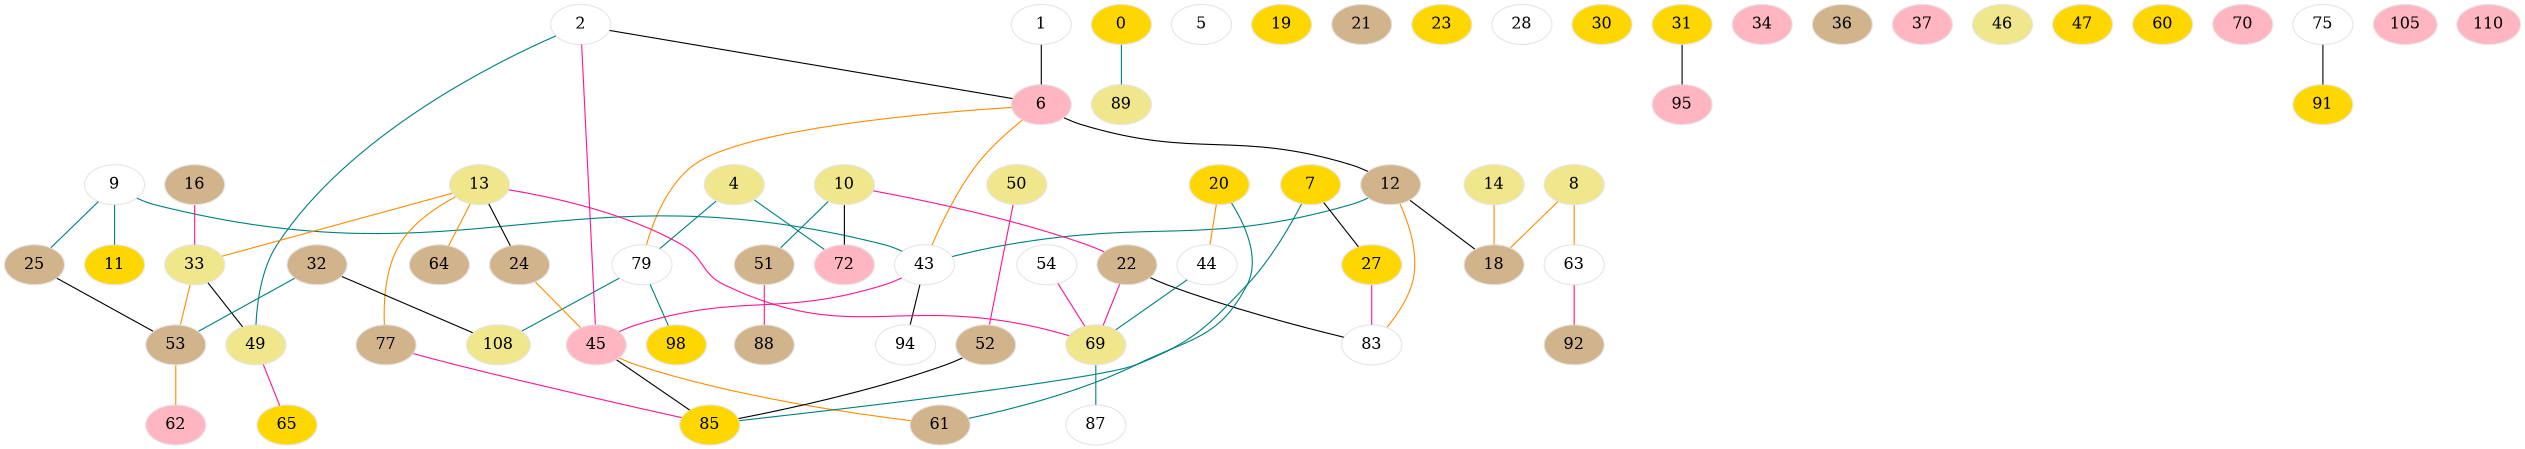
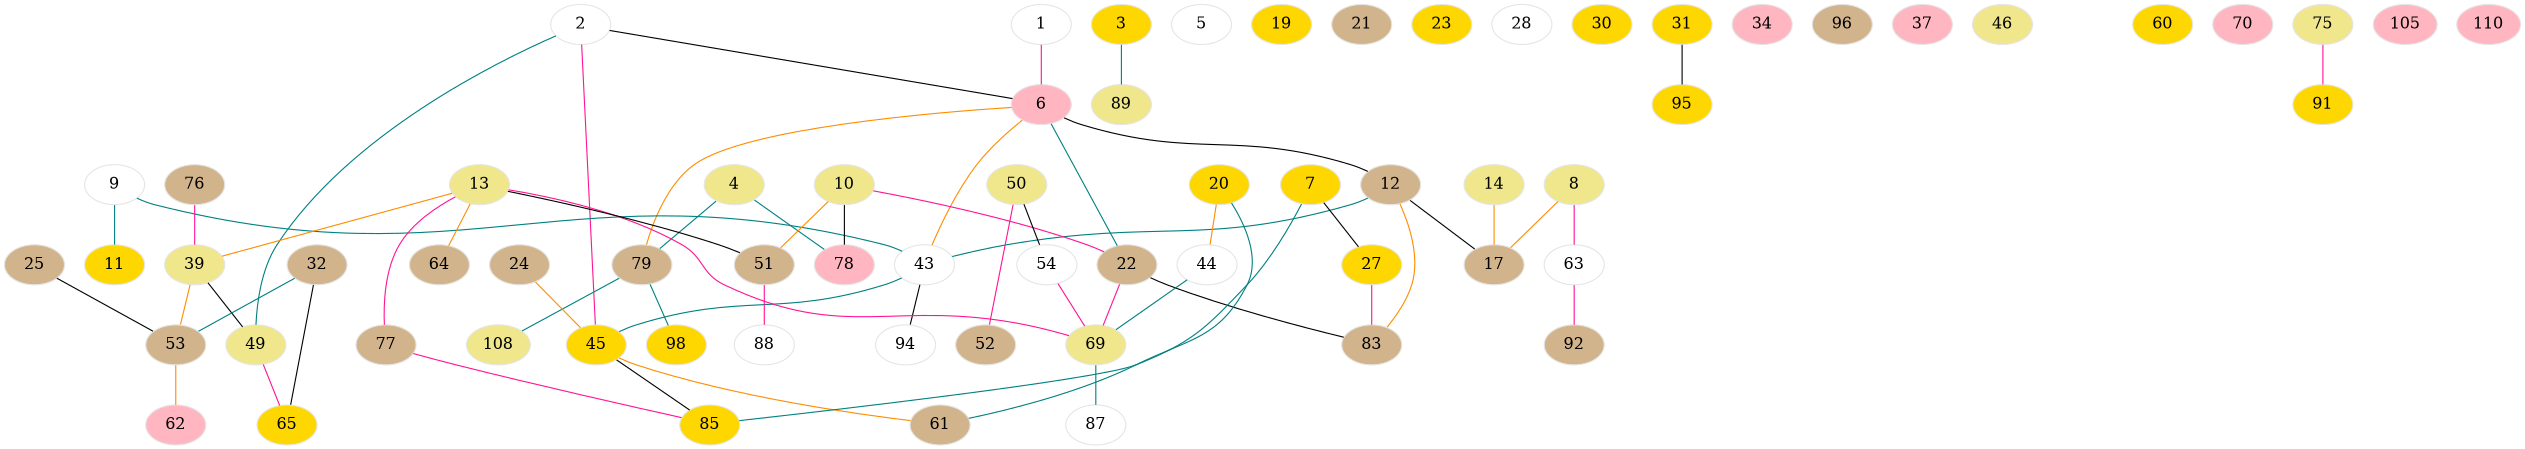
(1121, 24) -> (1121, 24)
(1842, 24) -> (1842, 24)
(2083, 24) -> none
(2323, 24) -> (2323, 24)
(1041, 65) -> (1041, 65)
(2323, 65) -> (2323, 65)
(1682, 105) -> (1682, 105)
(195, 185) -> (195, 185)
none -> (1084, 185)
none -> (1030, 219)
(497, 220) -> (625, 218)
(807, 222) -> (807, 222)
(75, 225) -> none
(1574, 225) -> (1574, 225)
(398, 248) -> (398, 248)
(195, 265) -> (195, 265)
(642, 265) -> (642, 265)
(844, 265) -> (844, 265)
(1494, 265) -> (1494, 265)
(407, 305) -> (302, 345)
(753, 305) -> (753, 305)
(596, 345) -> (596, 345)
(764, 345) -> (764, 345)
(1372, 345) -> (1372, 345)
(852, 393) -> none
